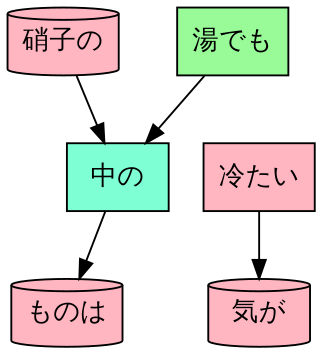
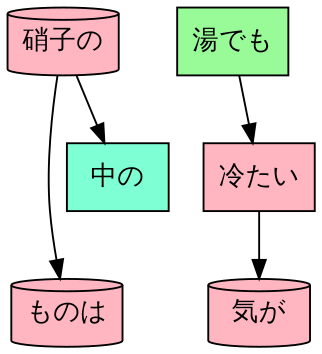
(181, 102) -> (244, 100)
(96, 236) -> (49, 168)
